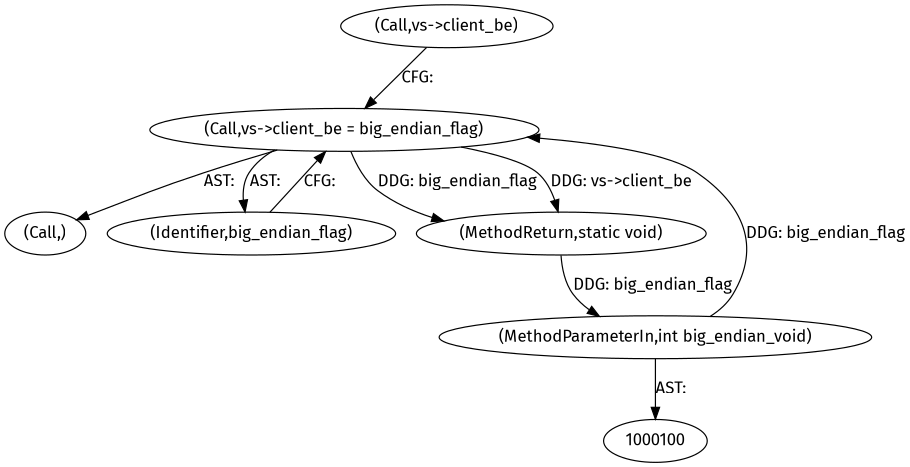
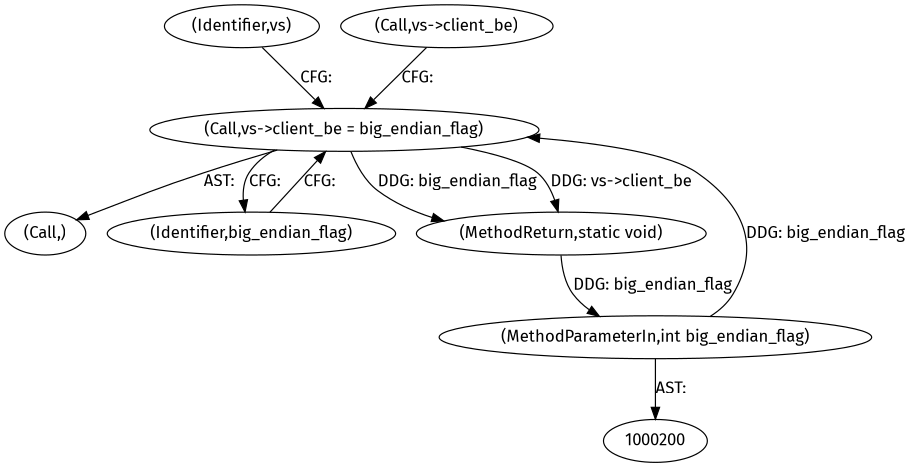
none -> (242, 26)
(268, 182) -> (268, 182)
(655, 337) -> (655, 337)
(655, 441) -> (655, 441)
